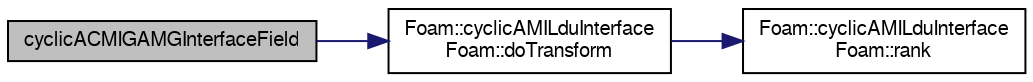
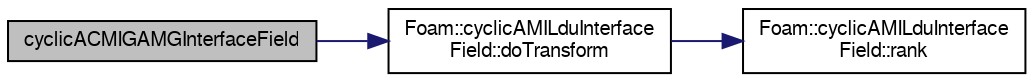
(530, 41) -> (530, 41)
(884, 41) -> (884, 41)
